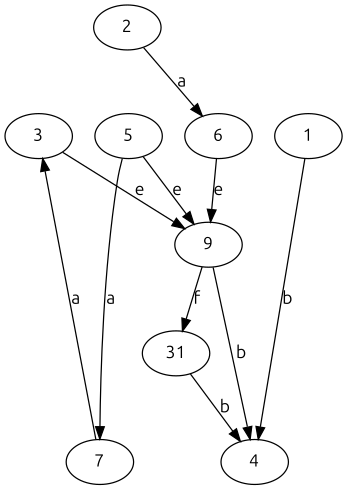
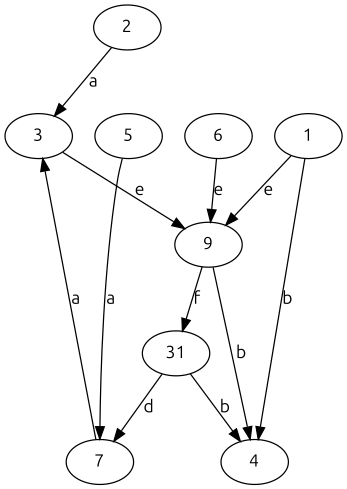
(169, 77) -> (87, 77)
(165, 185) -> (263, 186)
none -> (142, 402)
